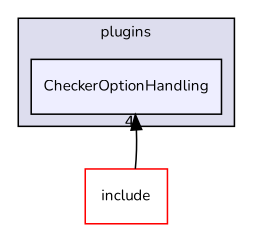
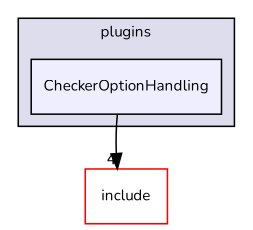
(137, 149) -> (116, 136)
